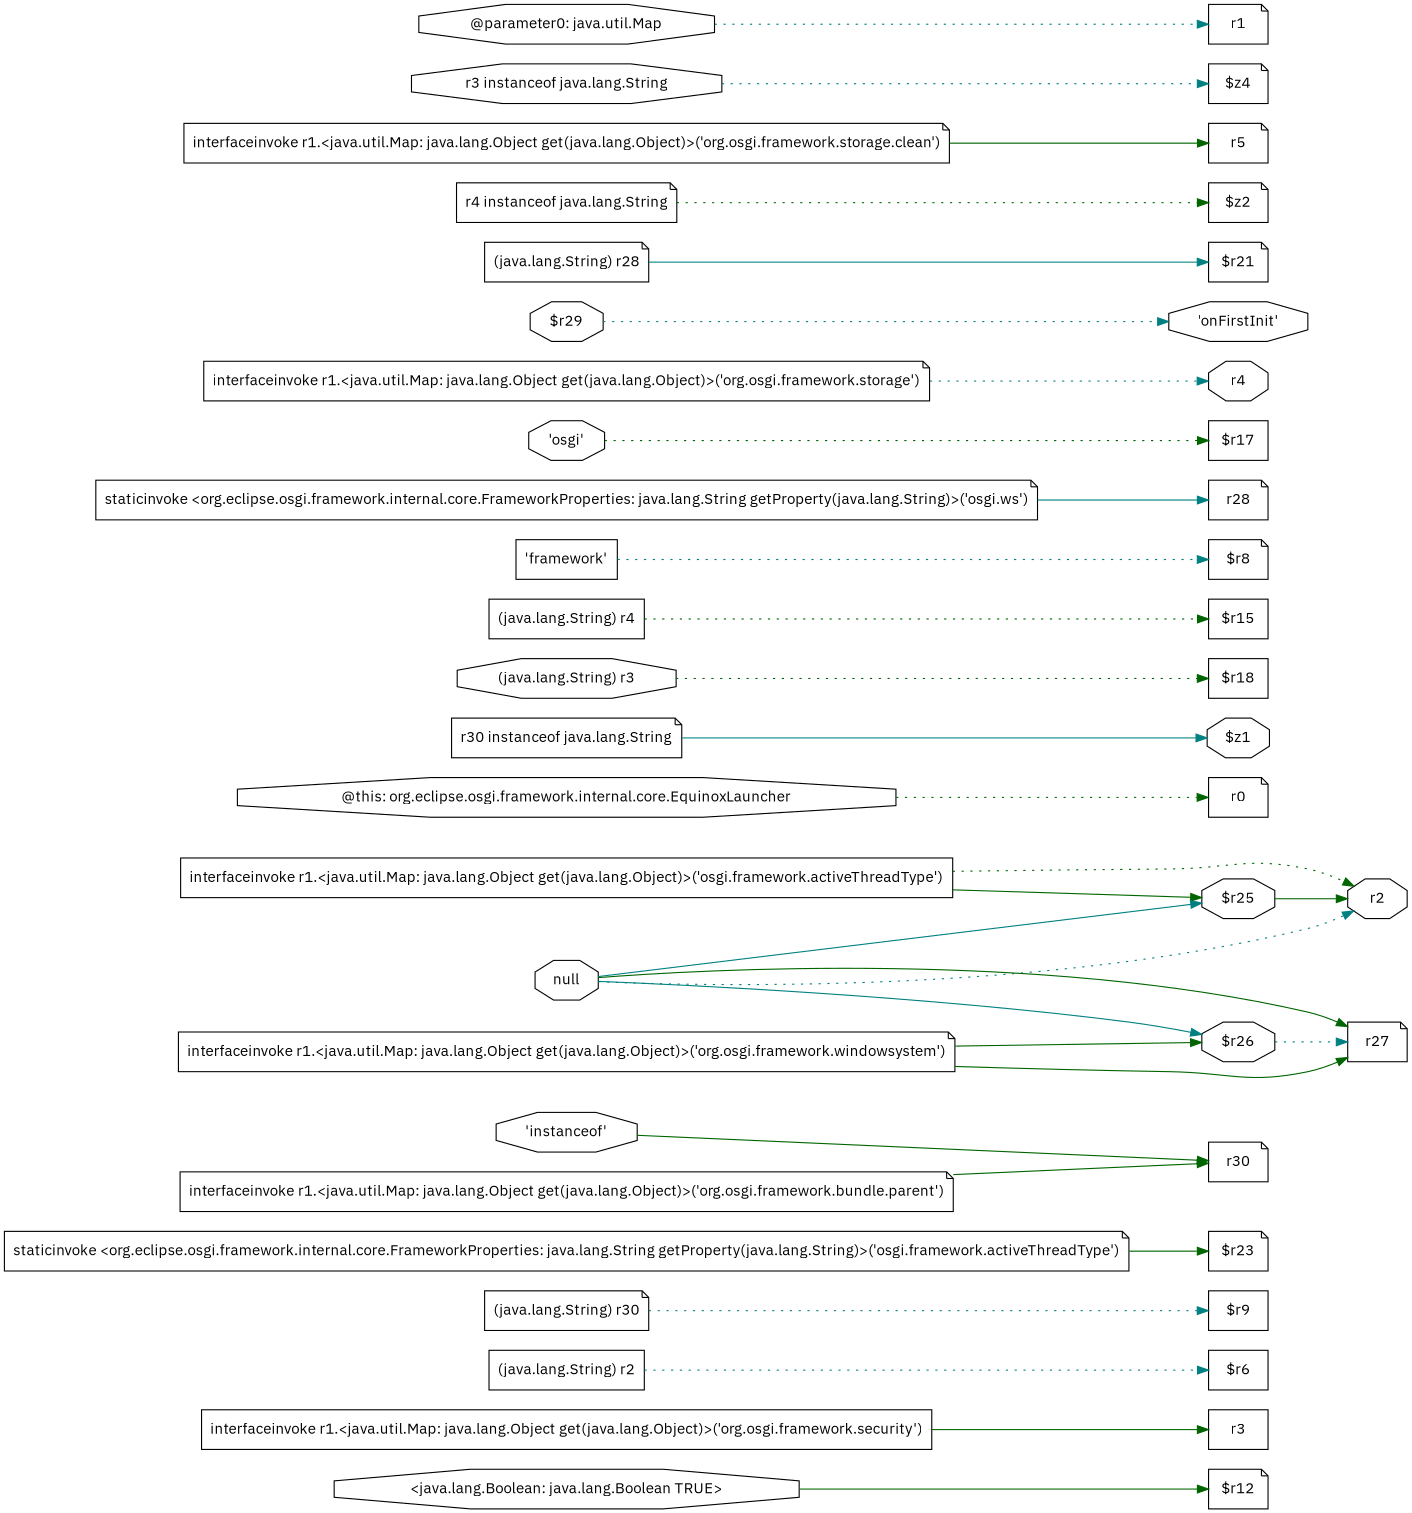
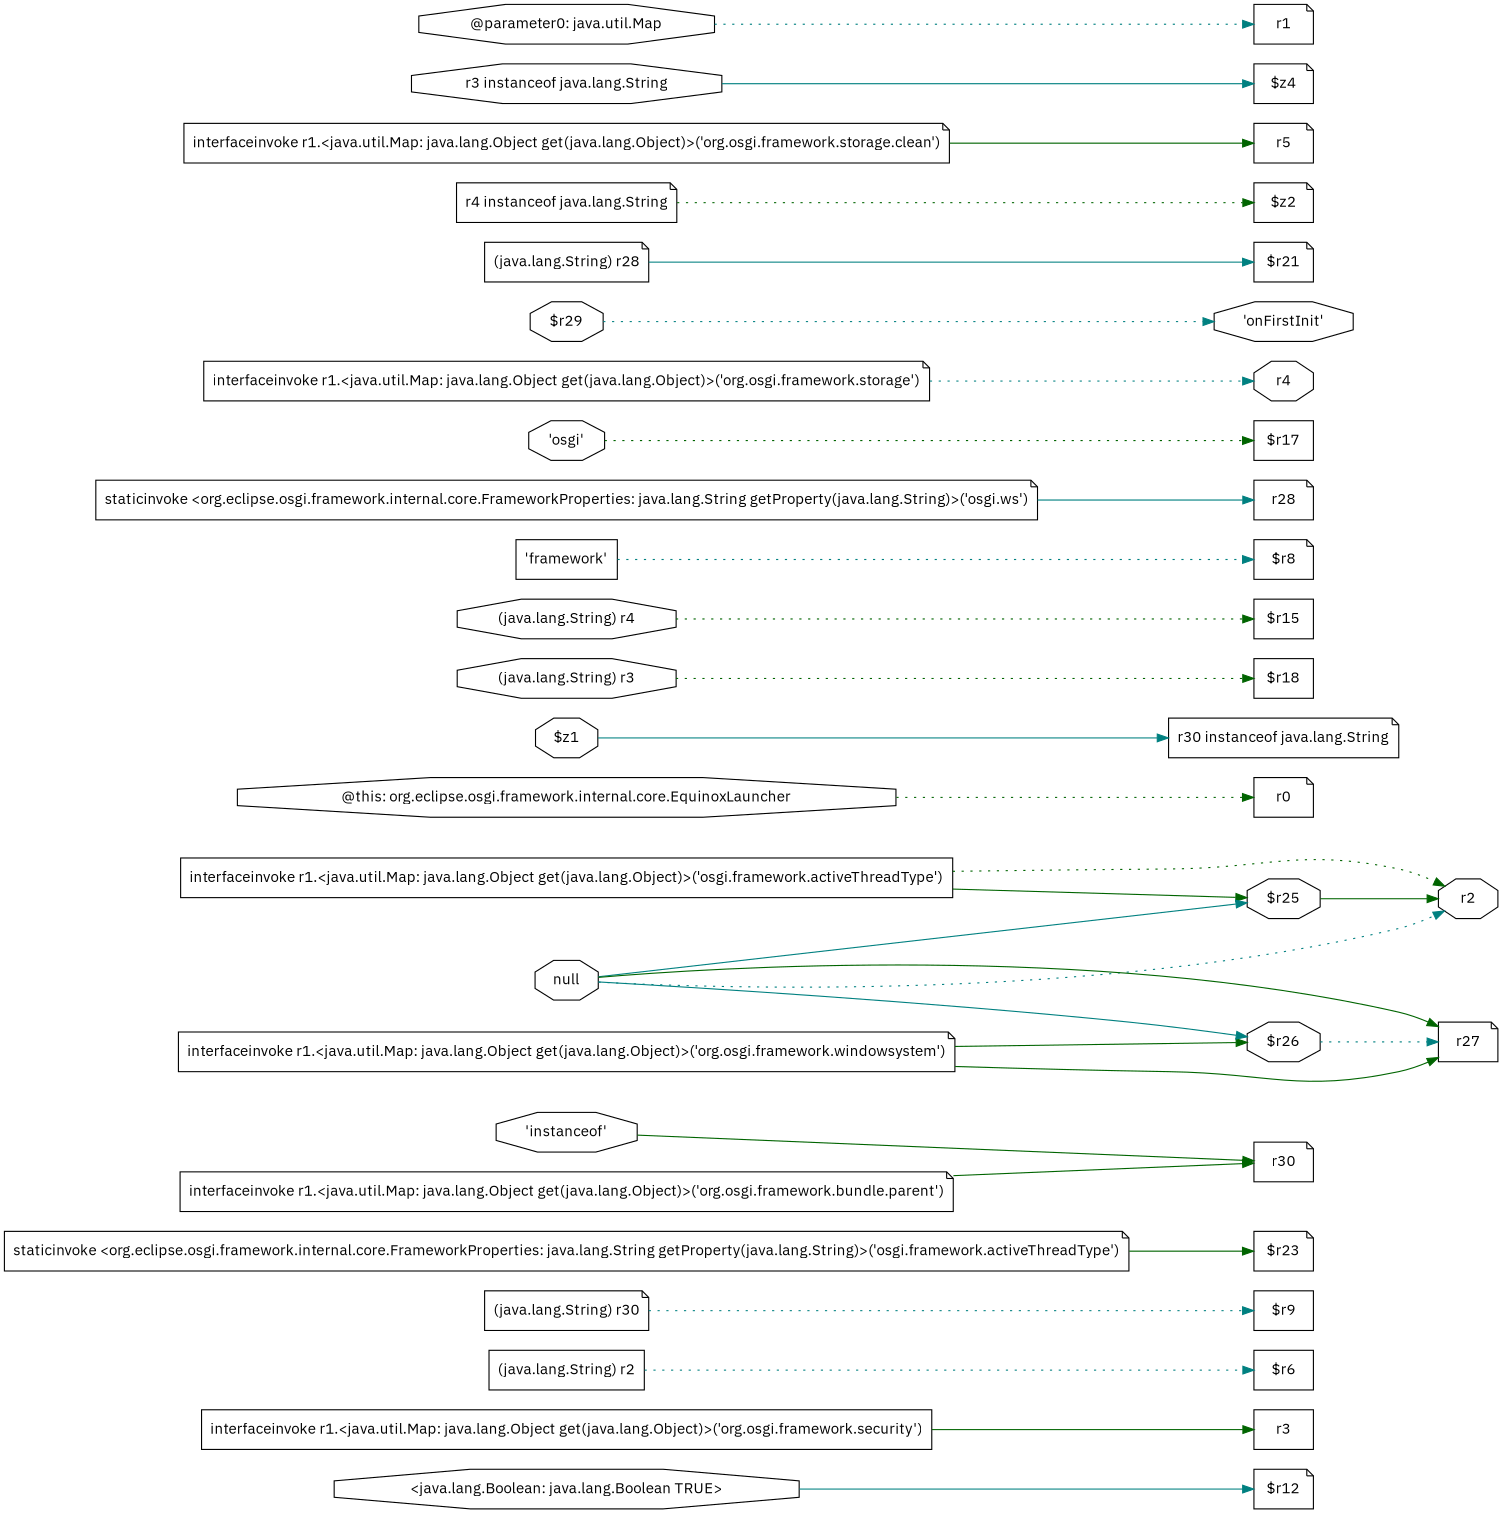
(959, 84) -> (982, 84)
(567, 619) -> (567, 619)
(939, 738) -> (878, 738)
(998, 1489) -> (1021, 1489)
